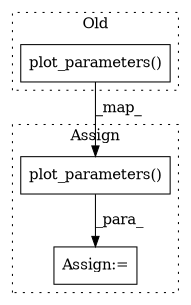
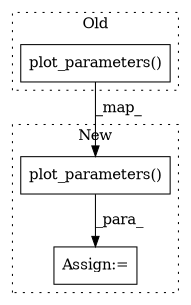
(95, 136) -> (95, 136)
